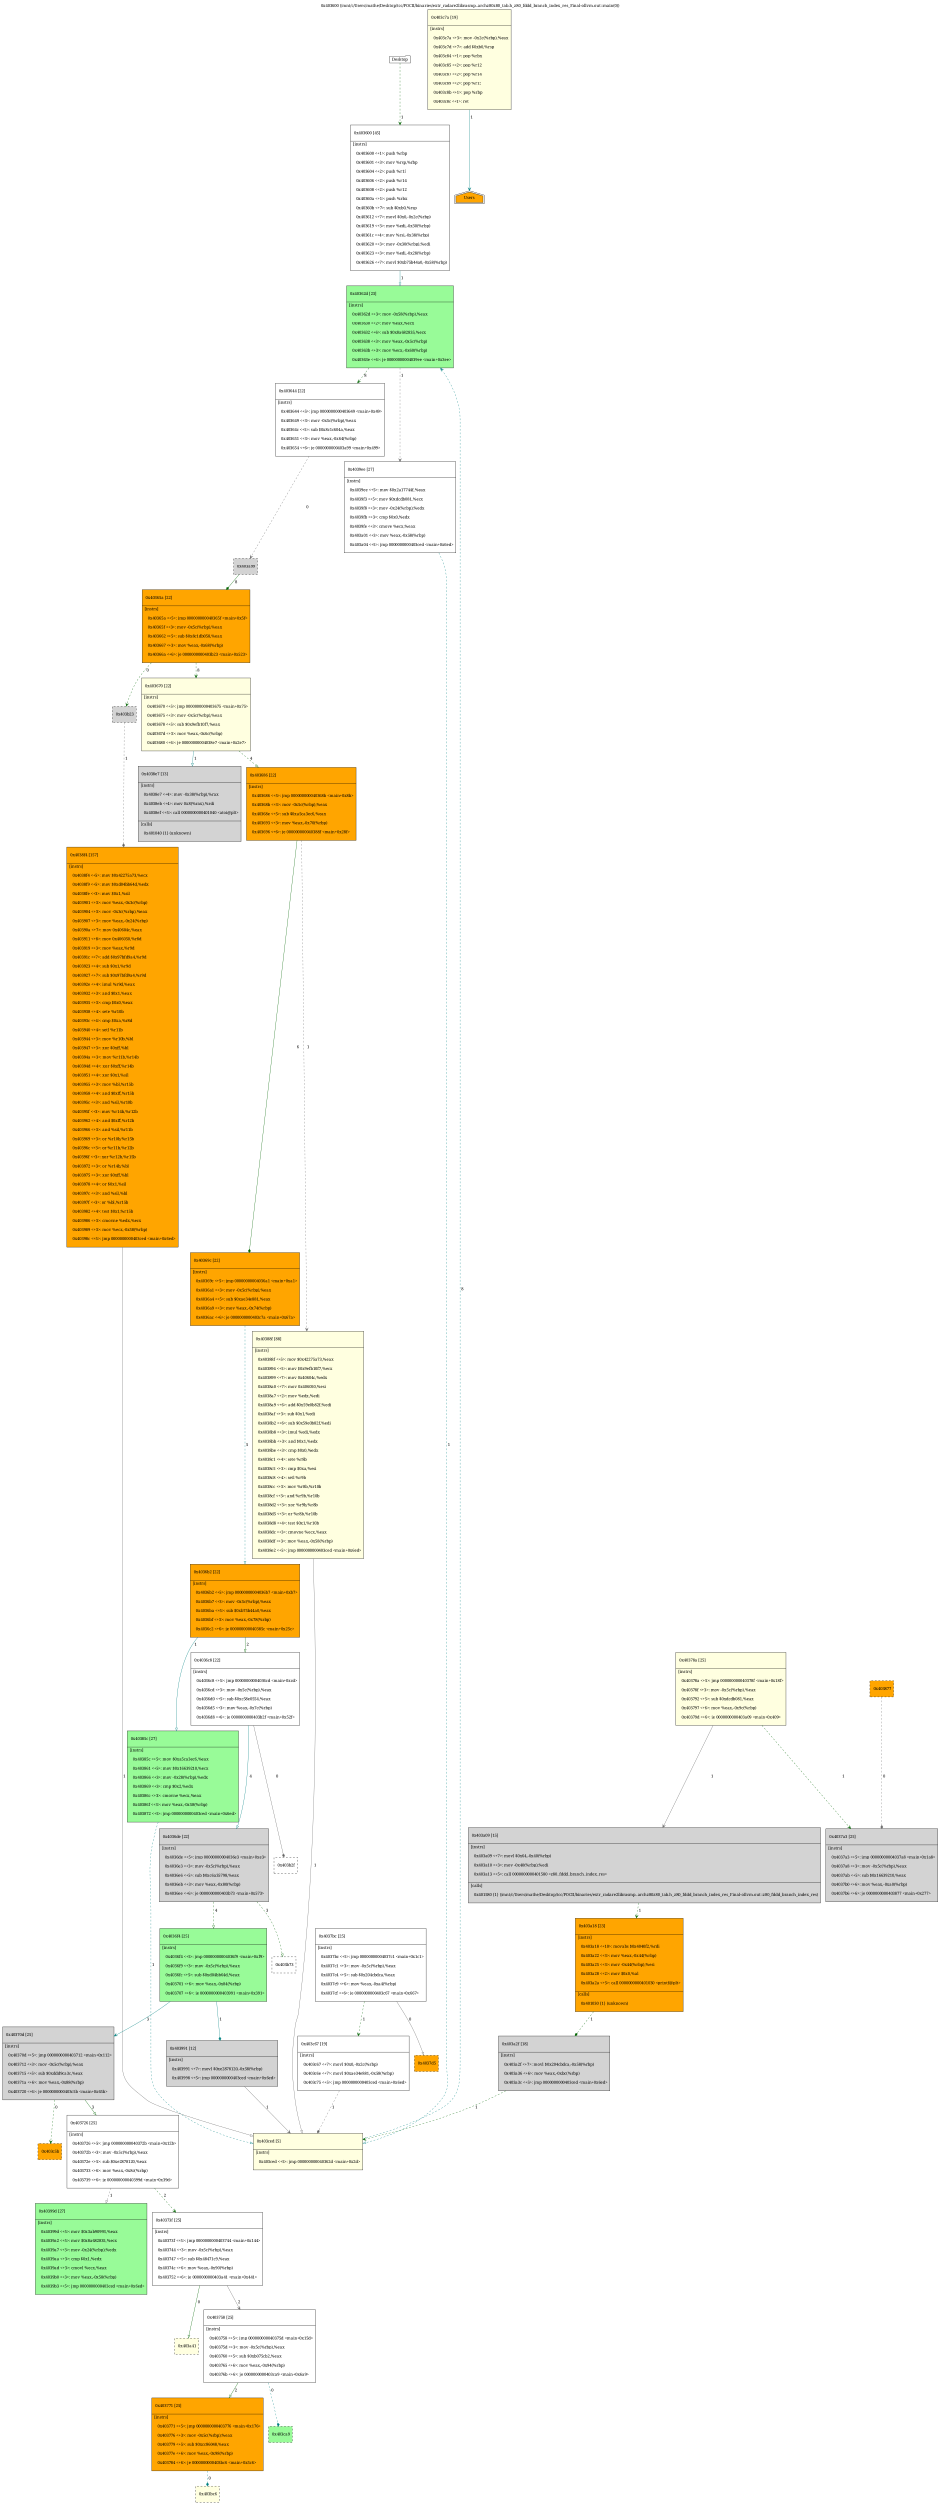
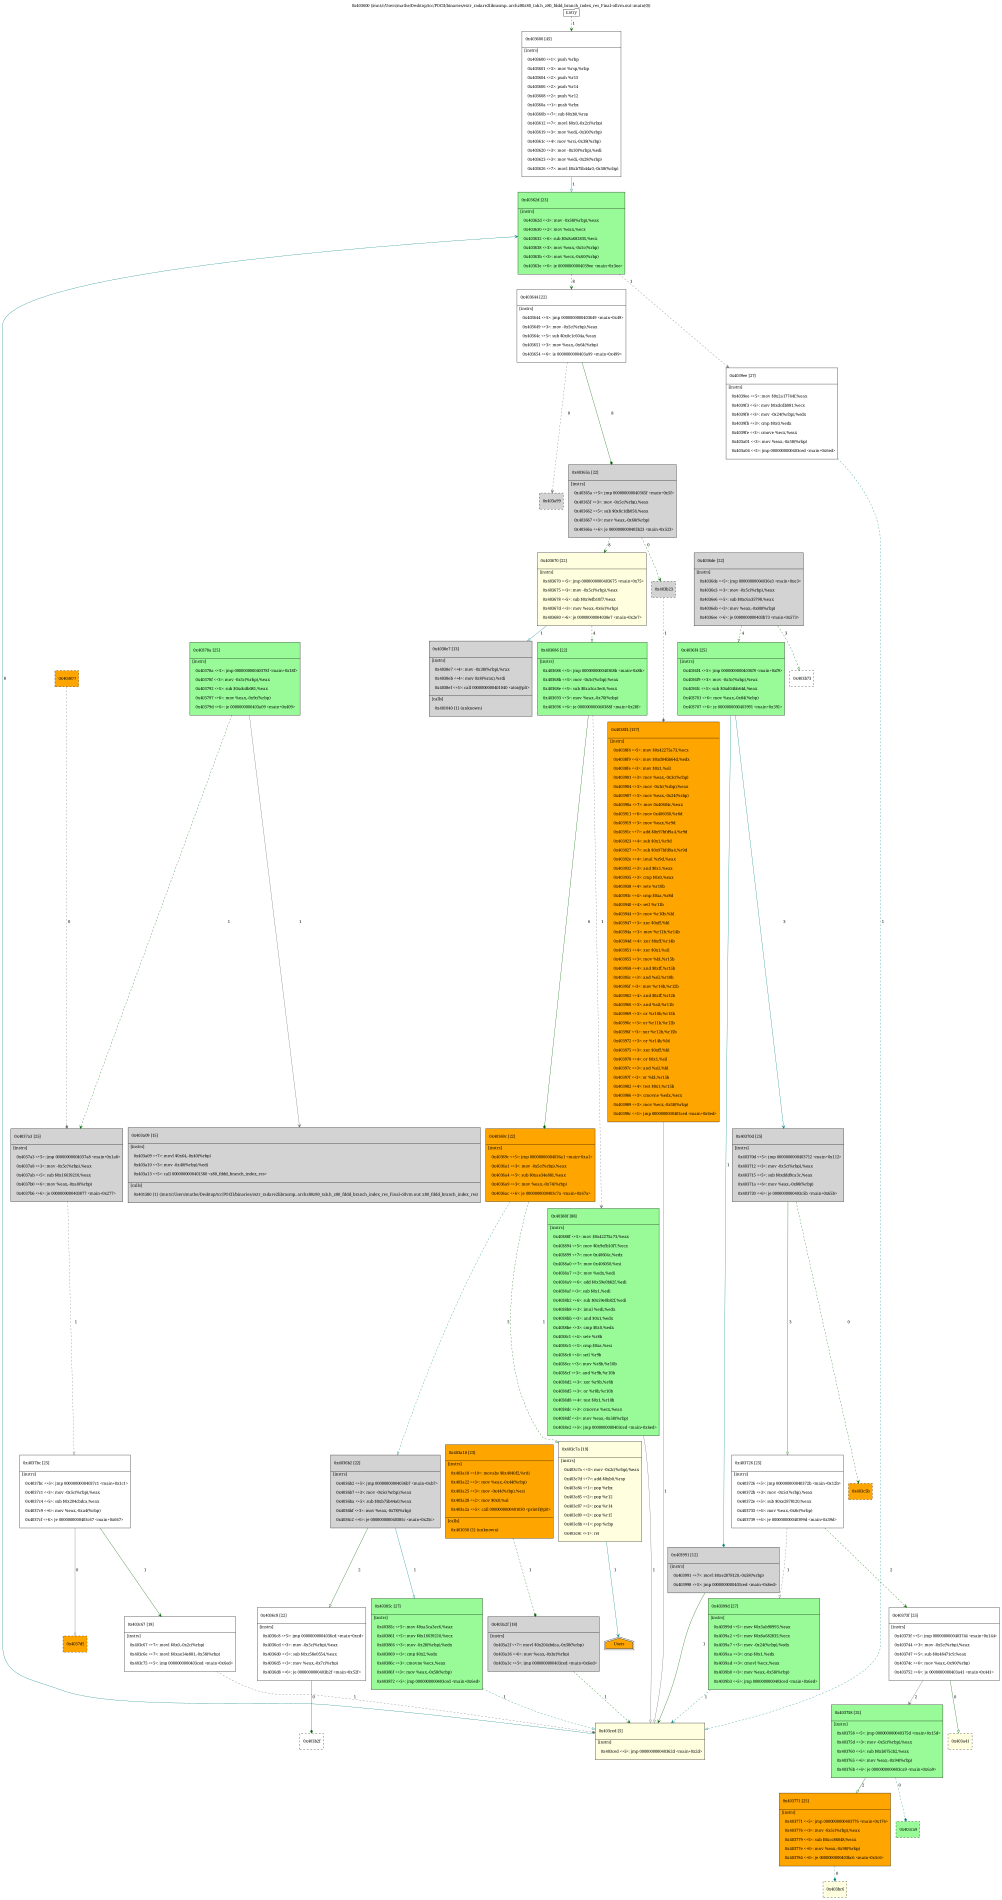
(400, 60) -> (571, 13)
(234, 581) -> (596, 412)
(196, 626) -> (622, 501)
(301, 804) -> (592, 679)
(460, 1283) -> (3, 1030)
none -> (71, 1327)
none -> (511, 1329)
(308, 1445) -> (603, 1322)
(245, 1601) -> (385, 1492)
(731, 1689) -> (245, 679)
none -> (692, 1705)
(247, 1776) -> none
(268, 1790) -> (312, 1706)
(638, 1909) -> none
(362, 2017) -> (130, 1571)
(266, 2109) -> (681, 1656)
(260, 2346) -> (887, 1741)
